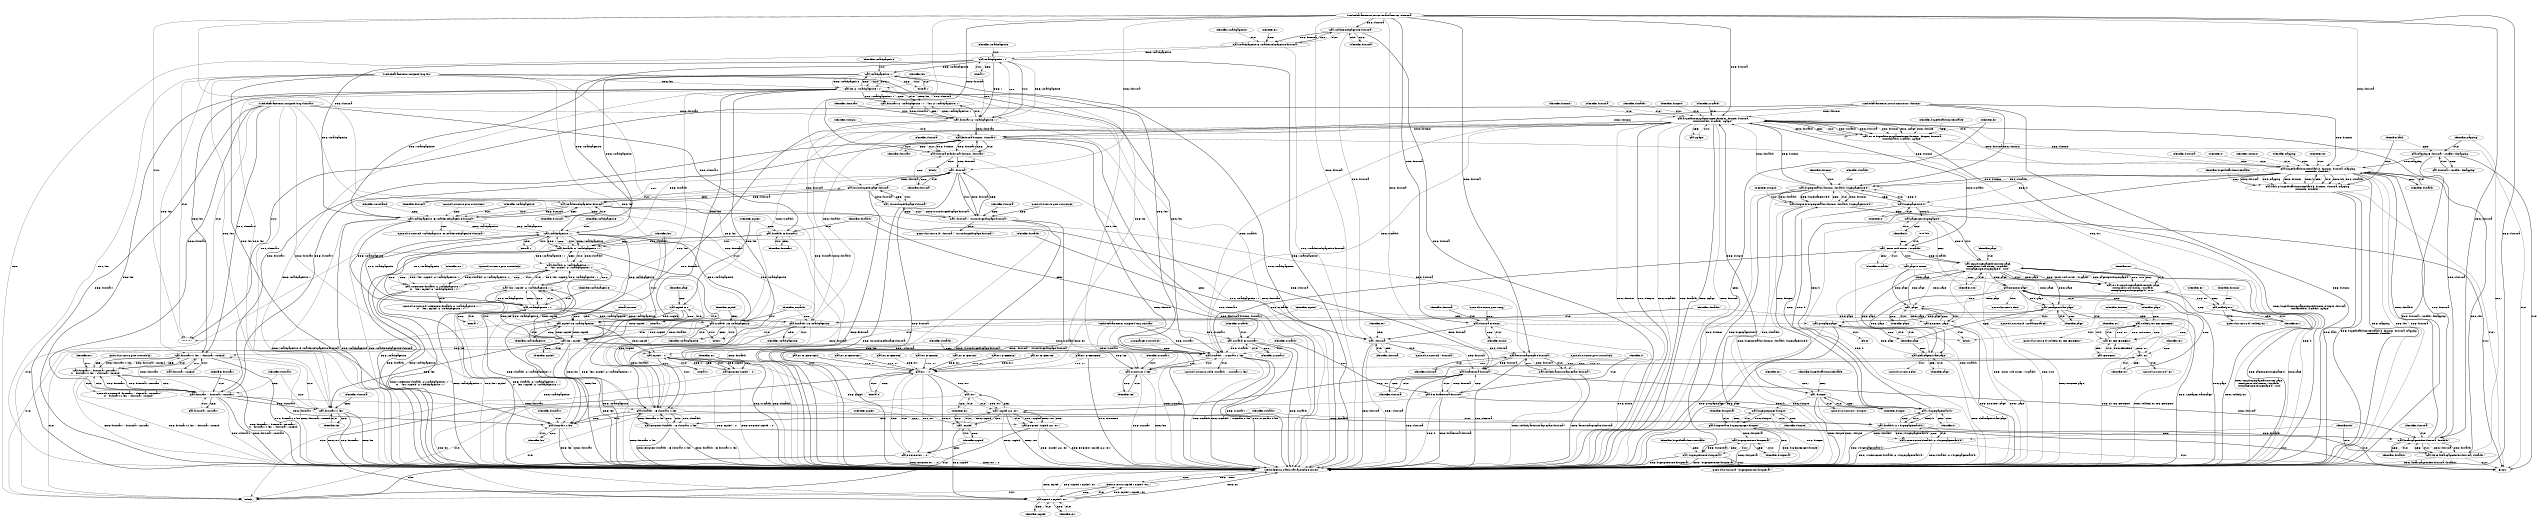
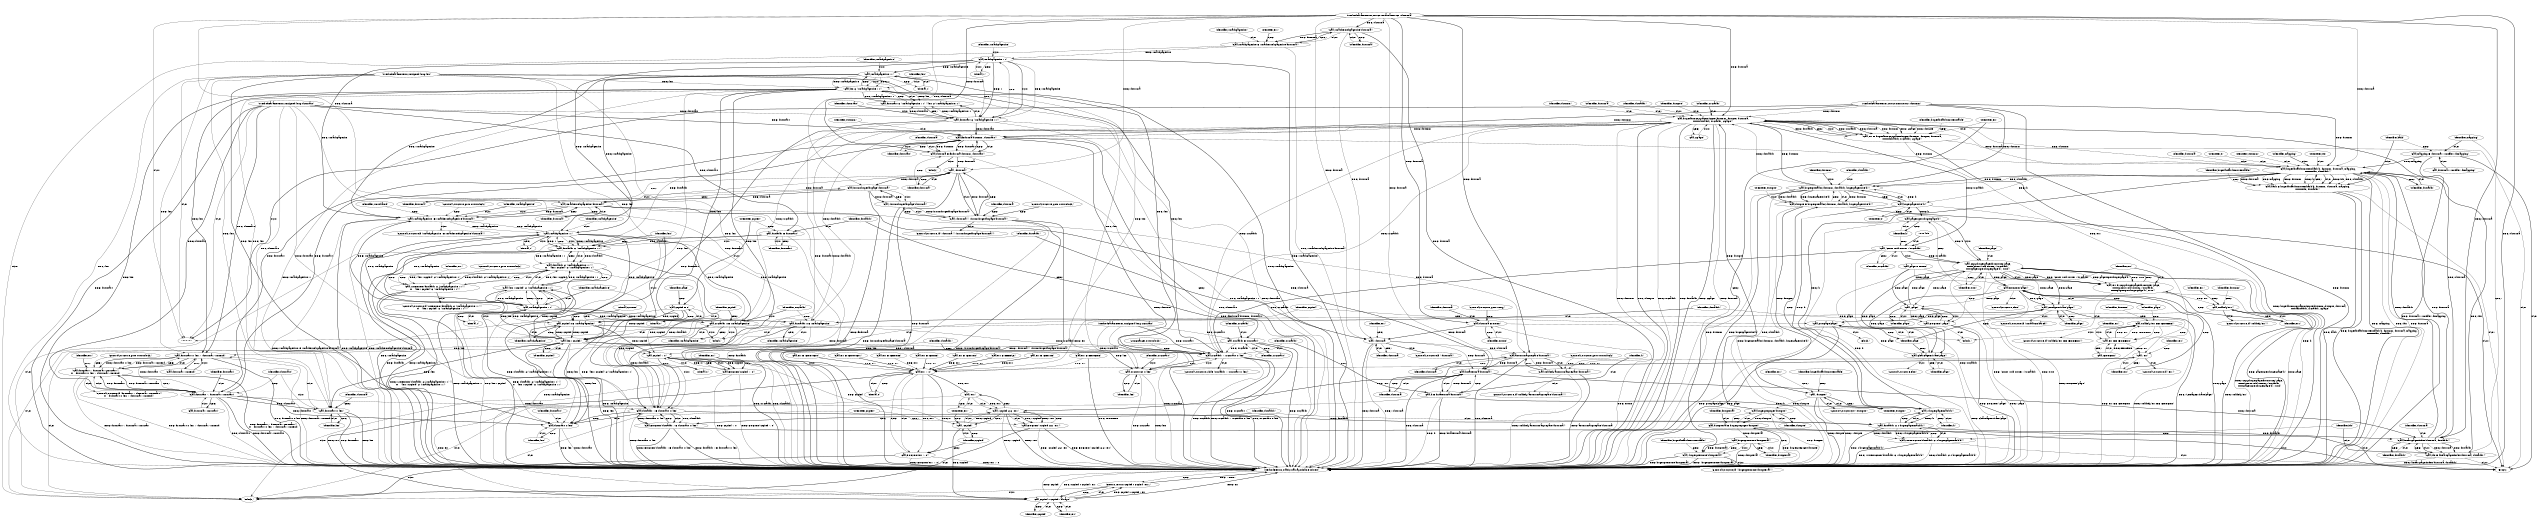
none -> (621, 118)
(2449, 161) -> none
none -> (1529, 395)
(1052, 499) -> (1052, 499)
